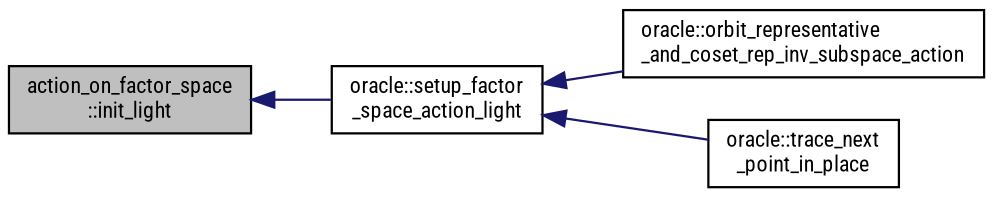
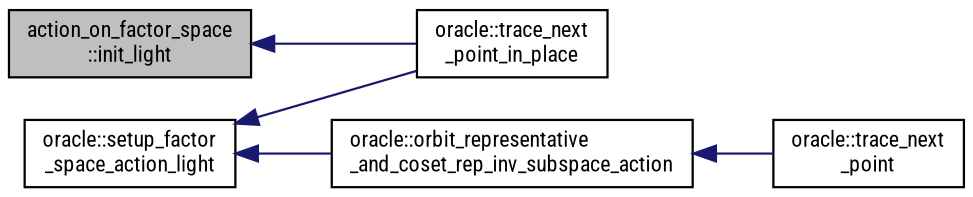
(303, 100) -> (346, 44)
none -> (869, 154)
